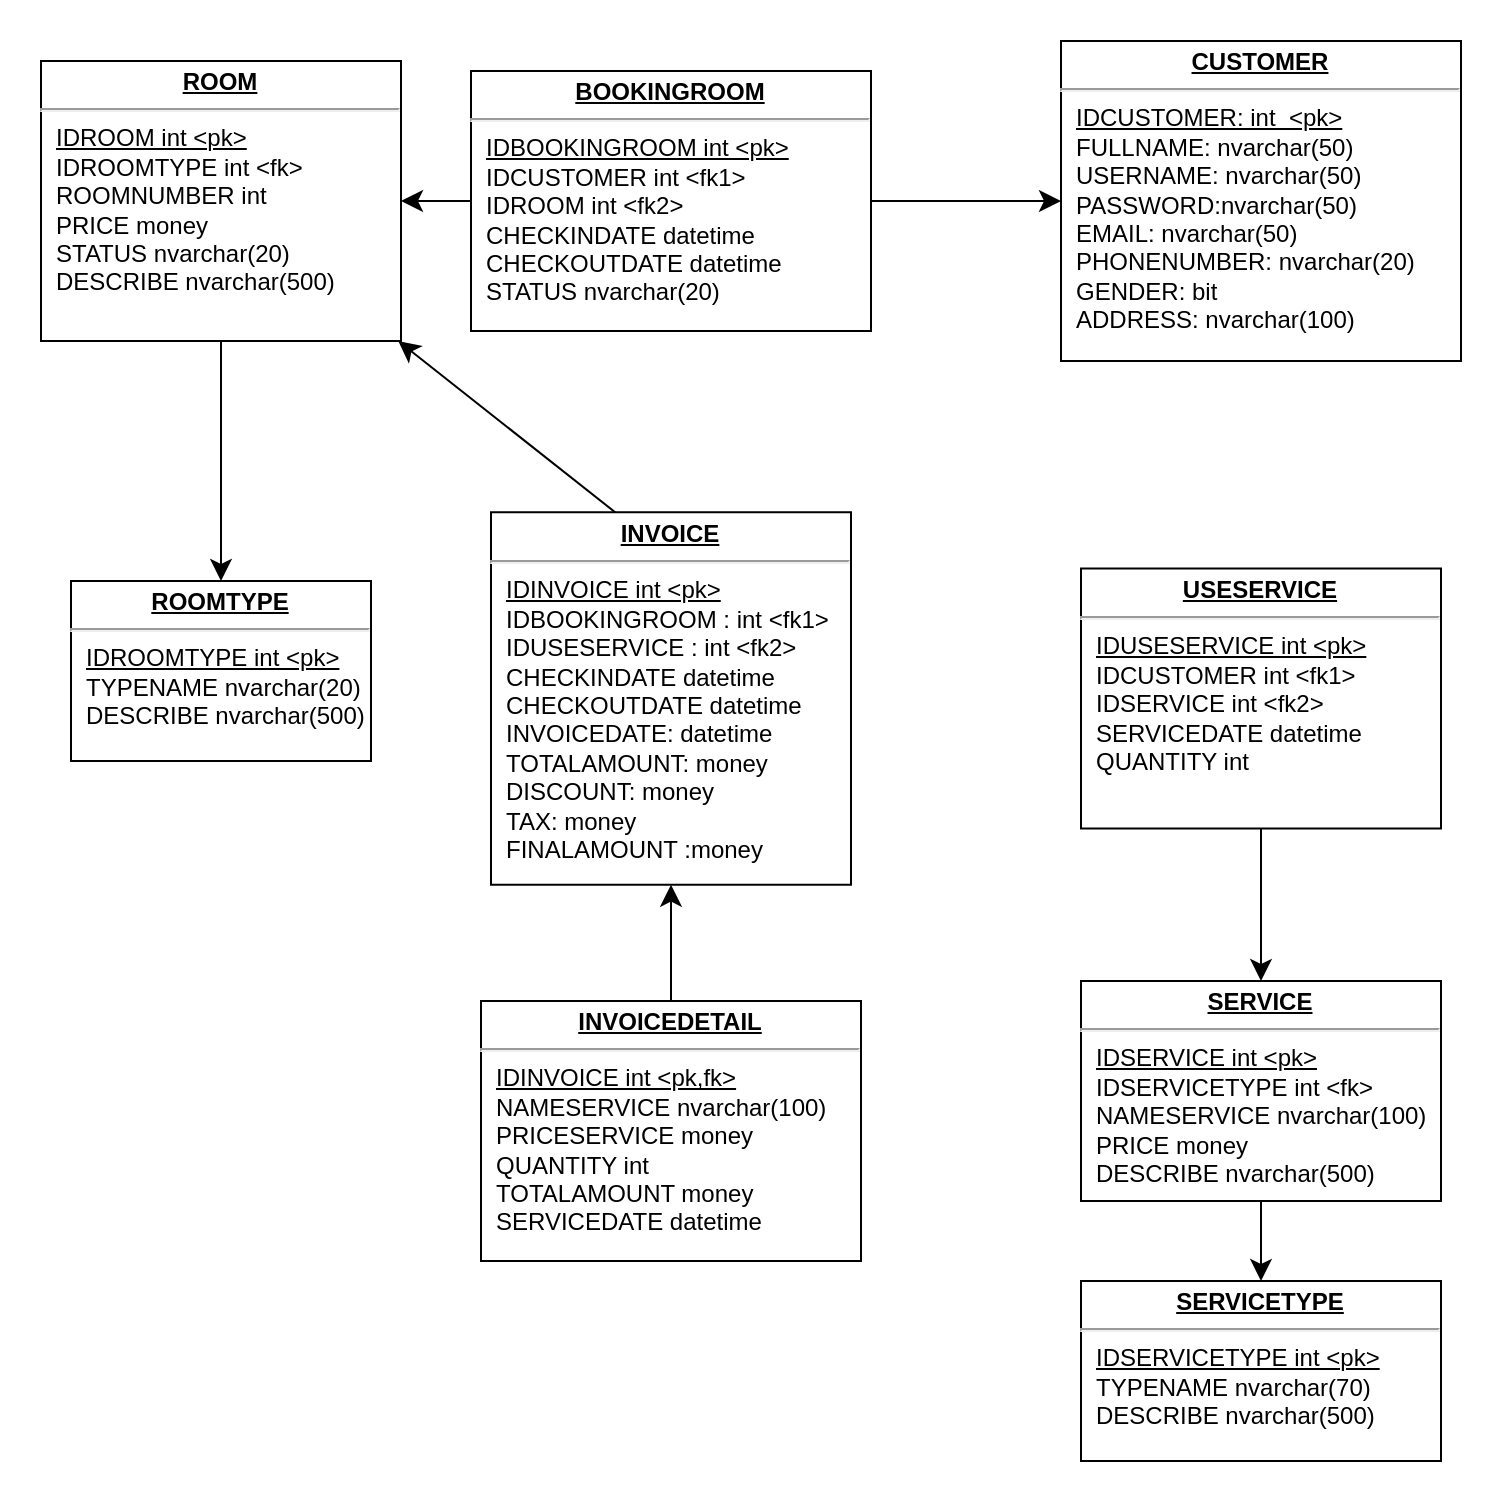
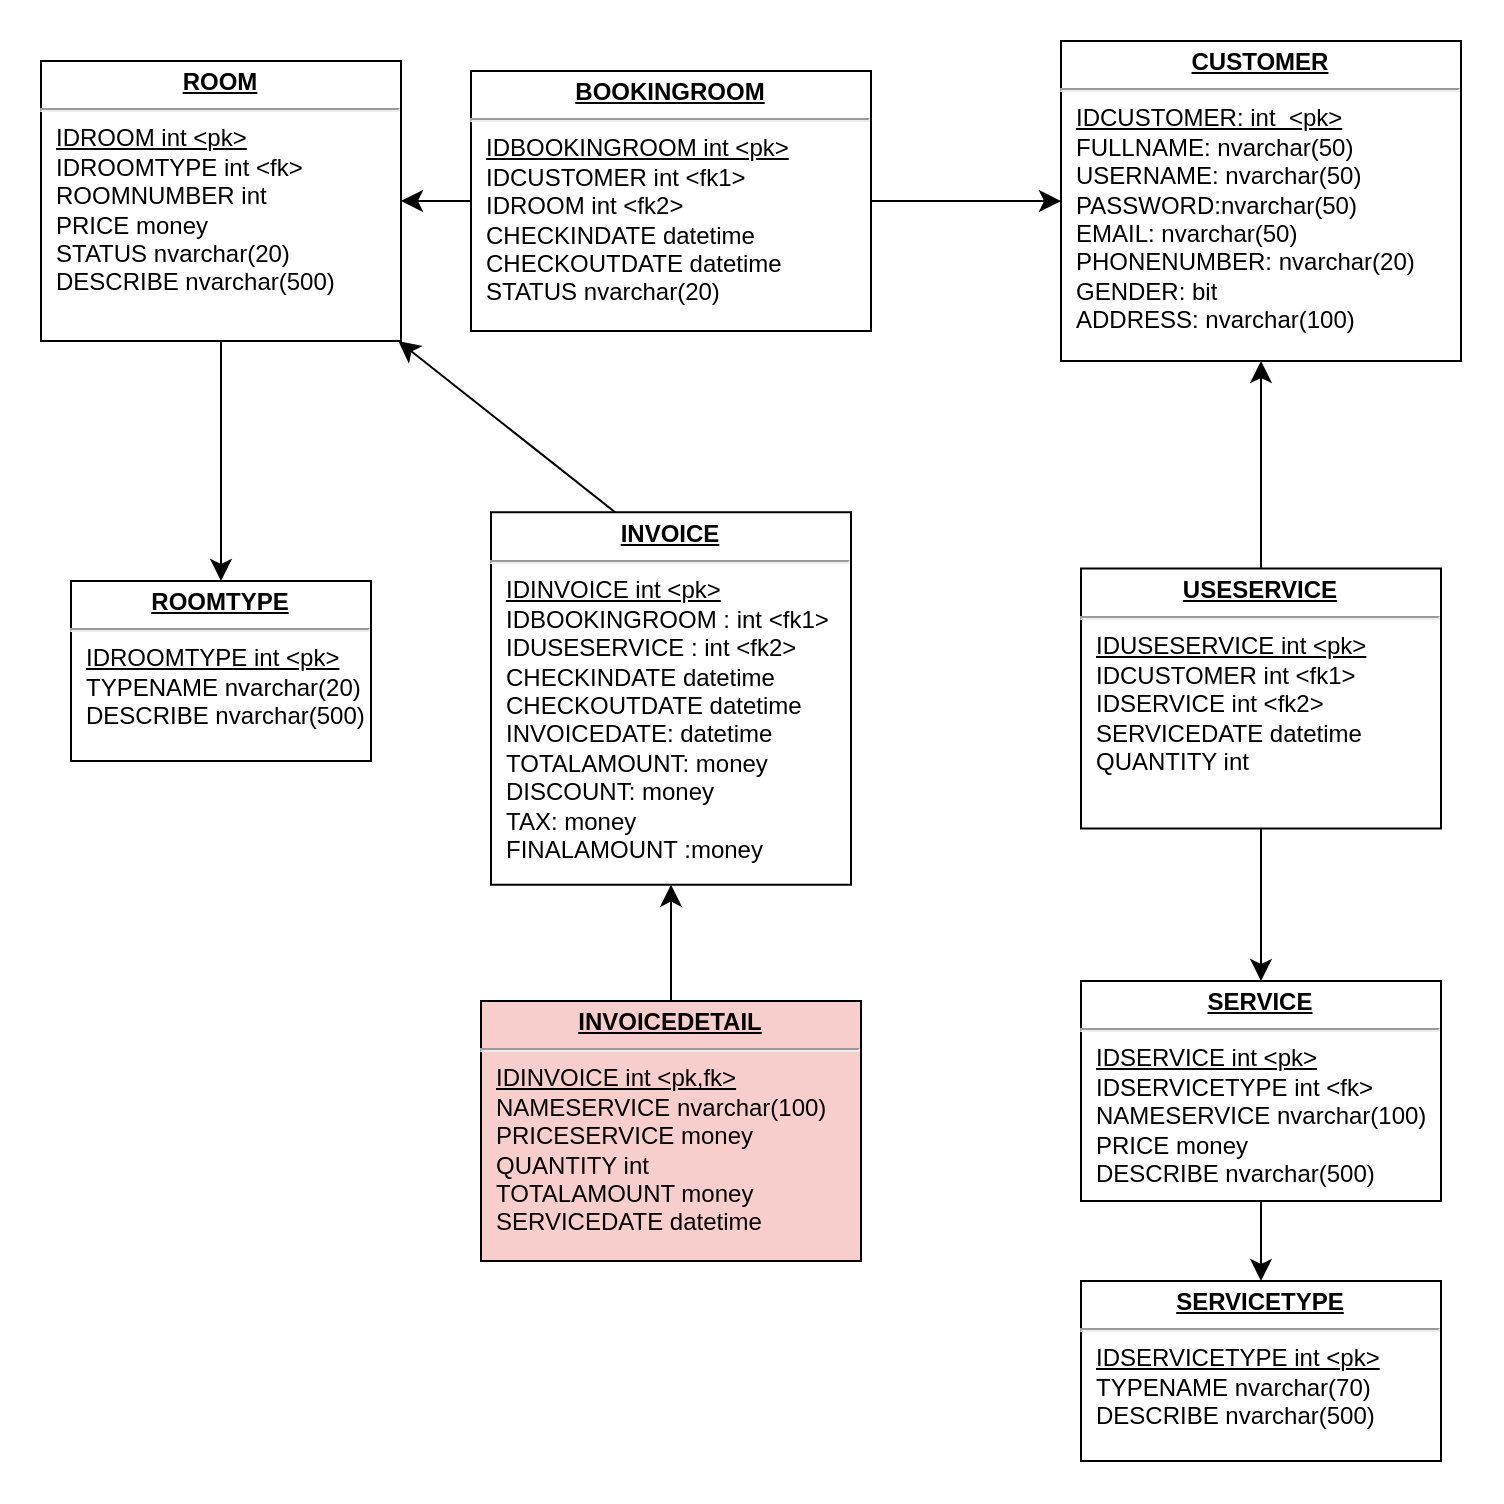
none -> (1261, 471)
(671, 1131) -> (671, 1131)
